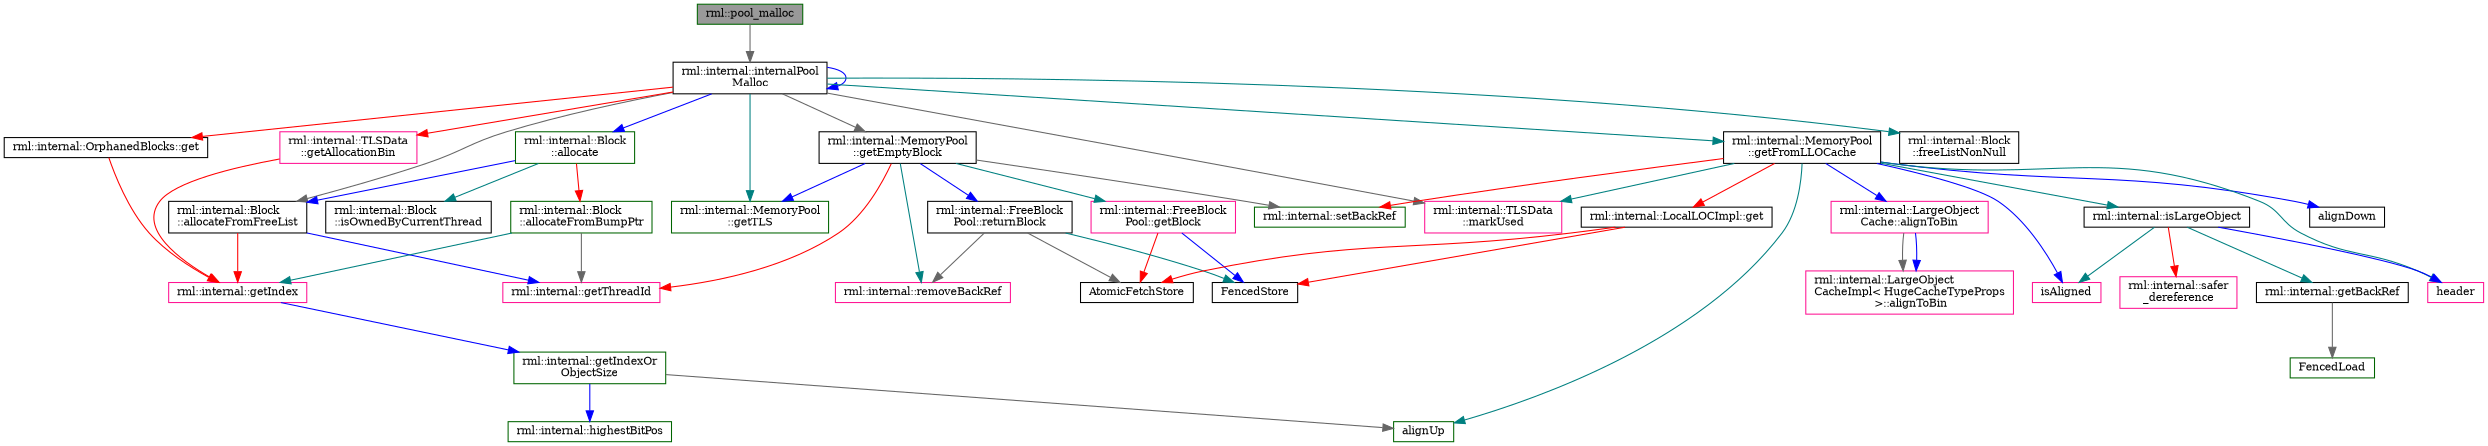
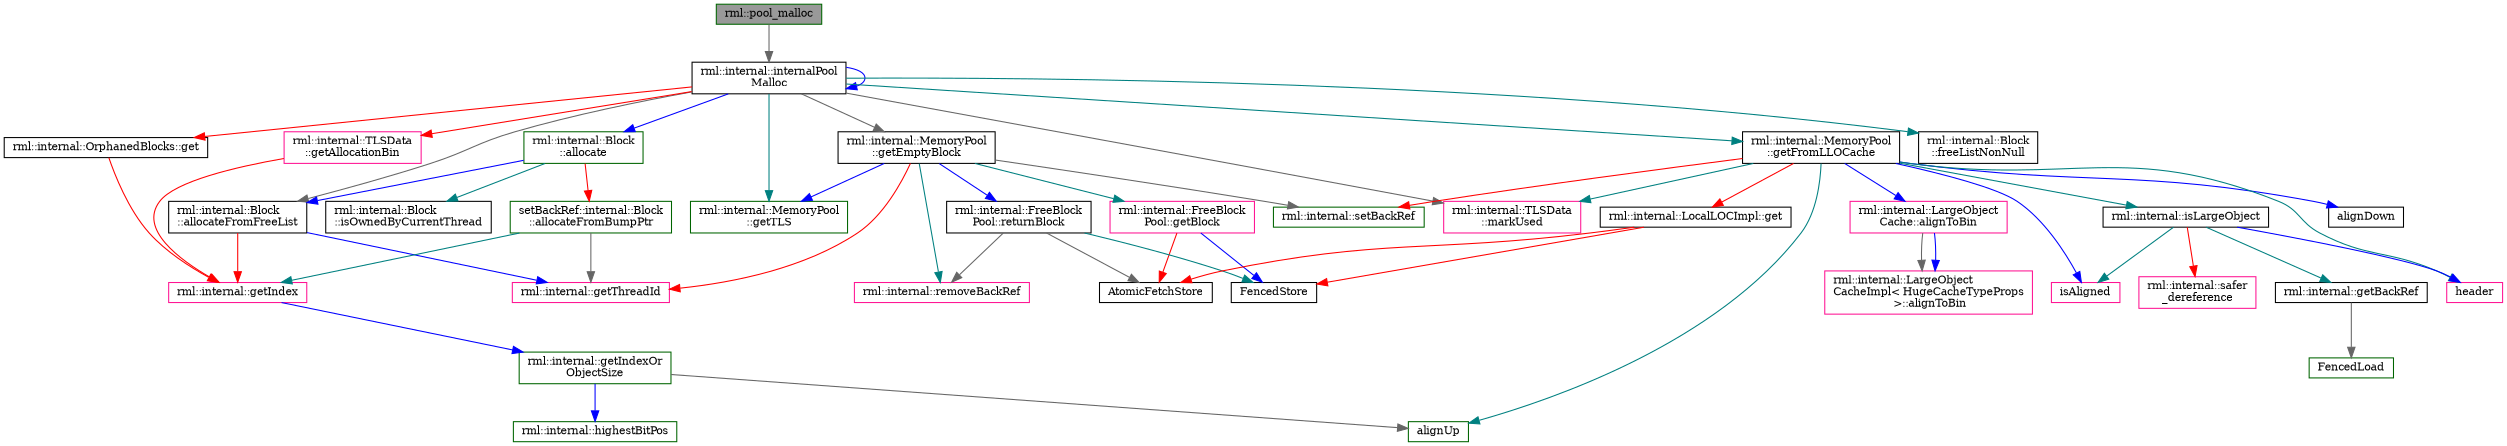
(581, 217) -> (591, 217)
